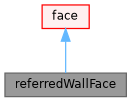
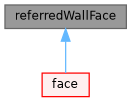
(66, 57) -> (66, 57)
